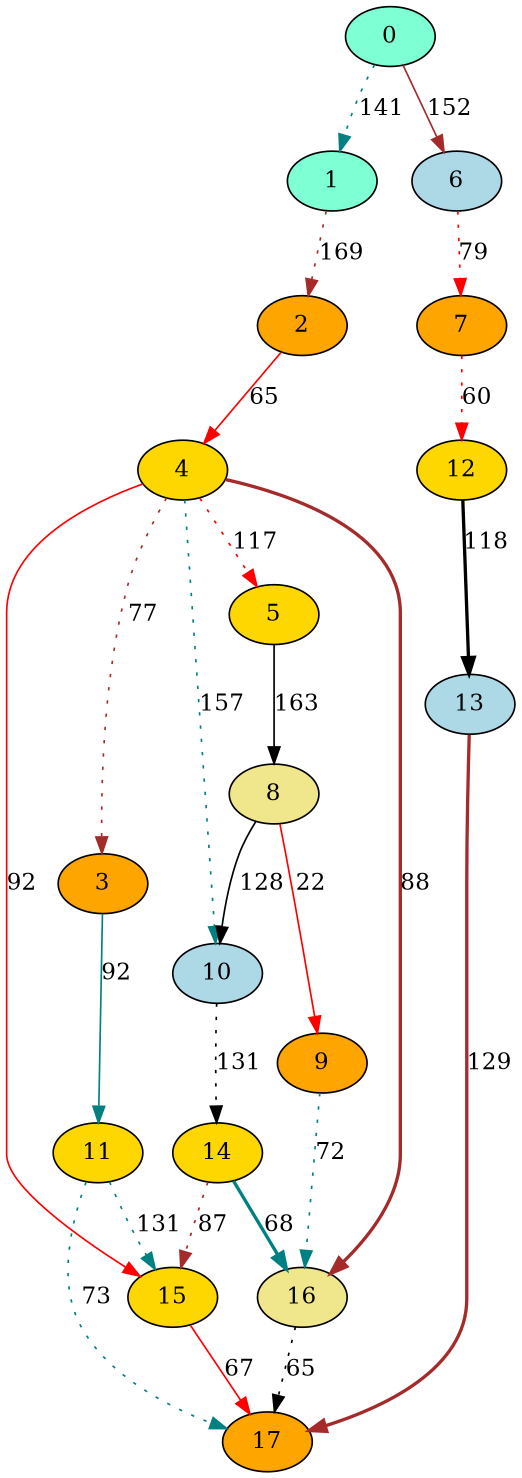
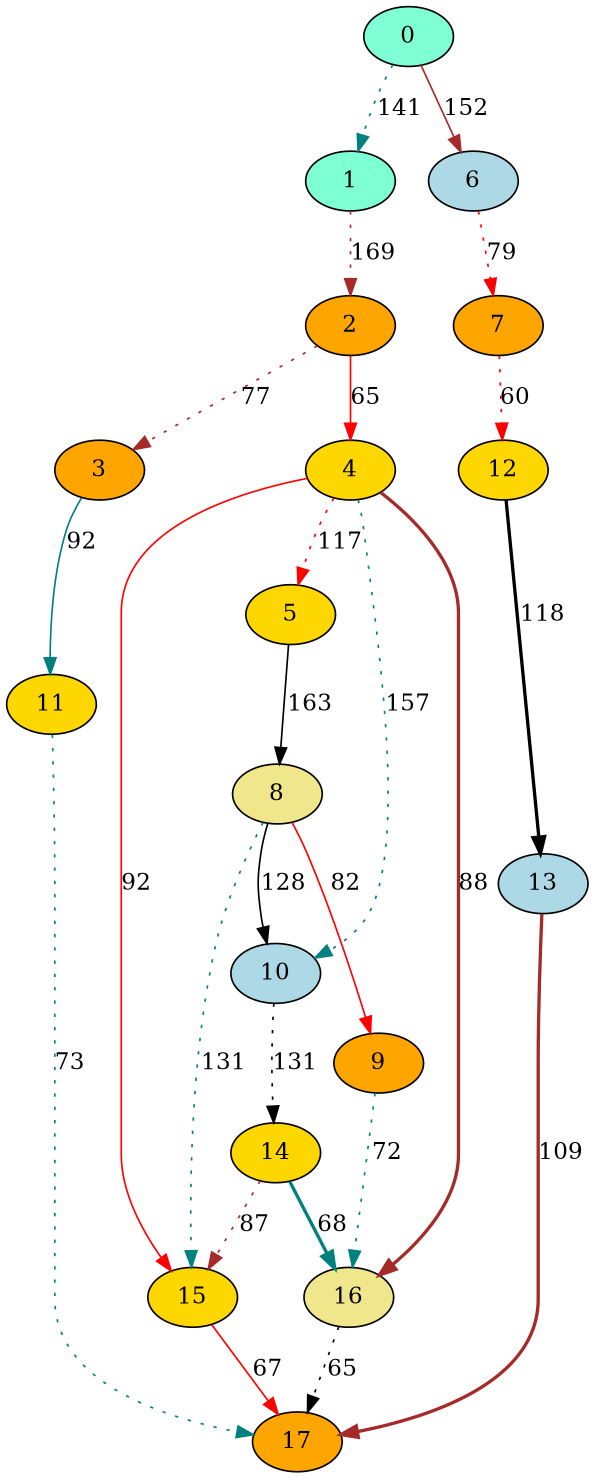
(112, 663) -> (232, 394)
(311, 884) -> (346, 884)
(490, 1063) -> (561, 1153)
(127, 1219) -> (201, 1031)
